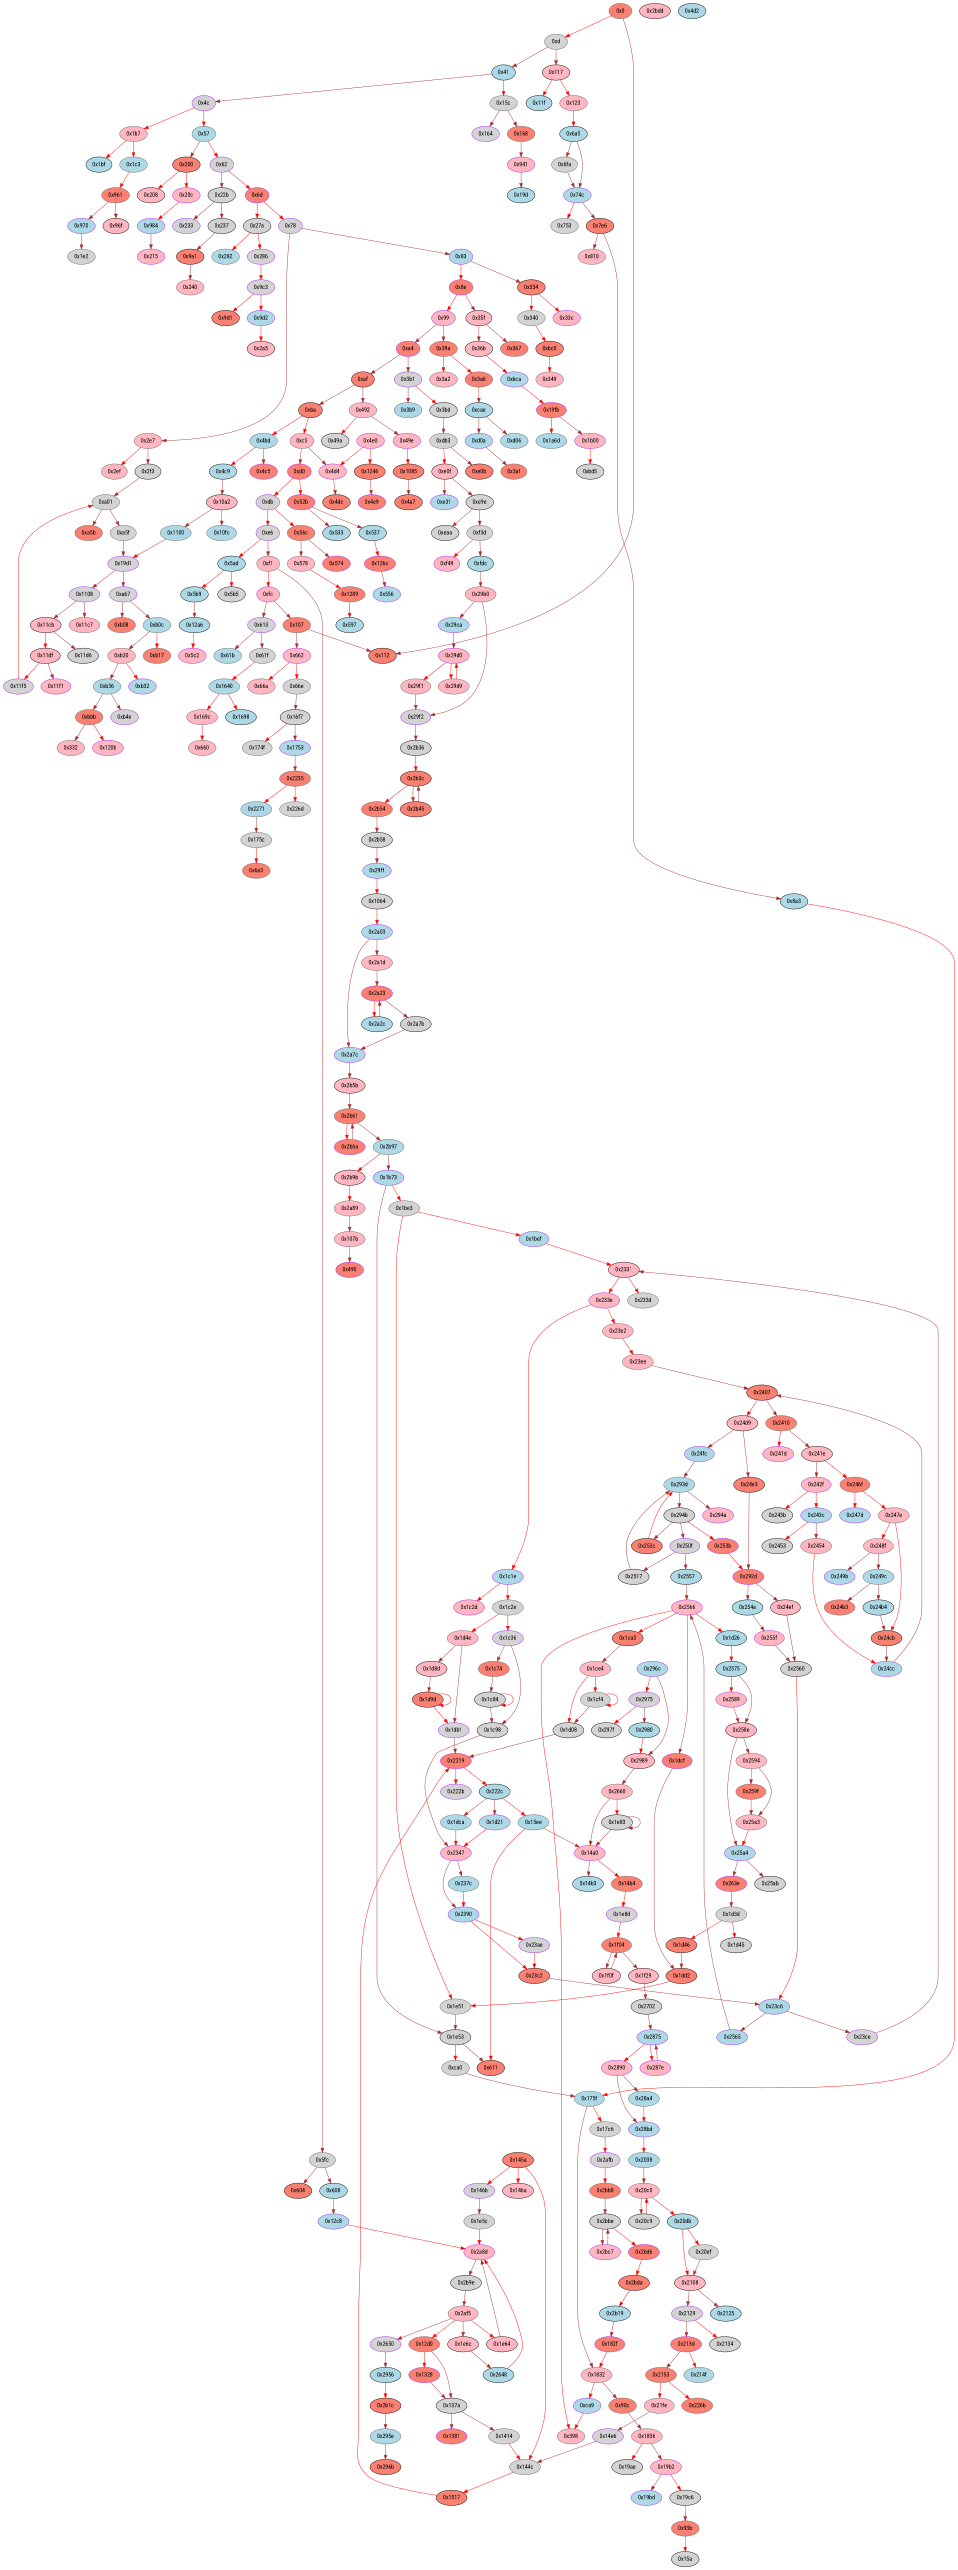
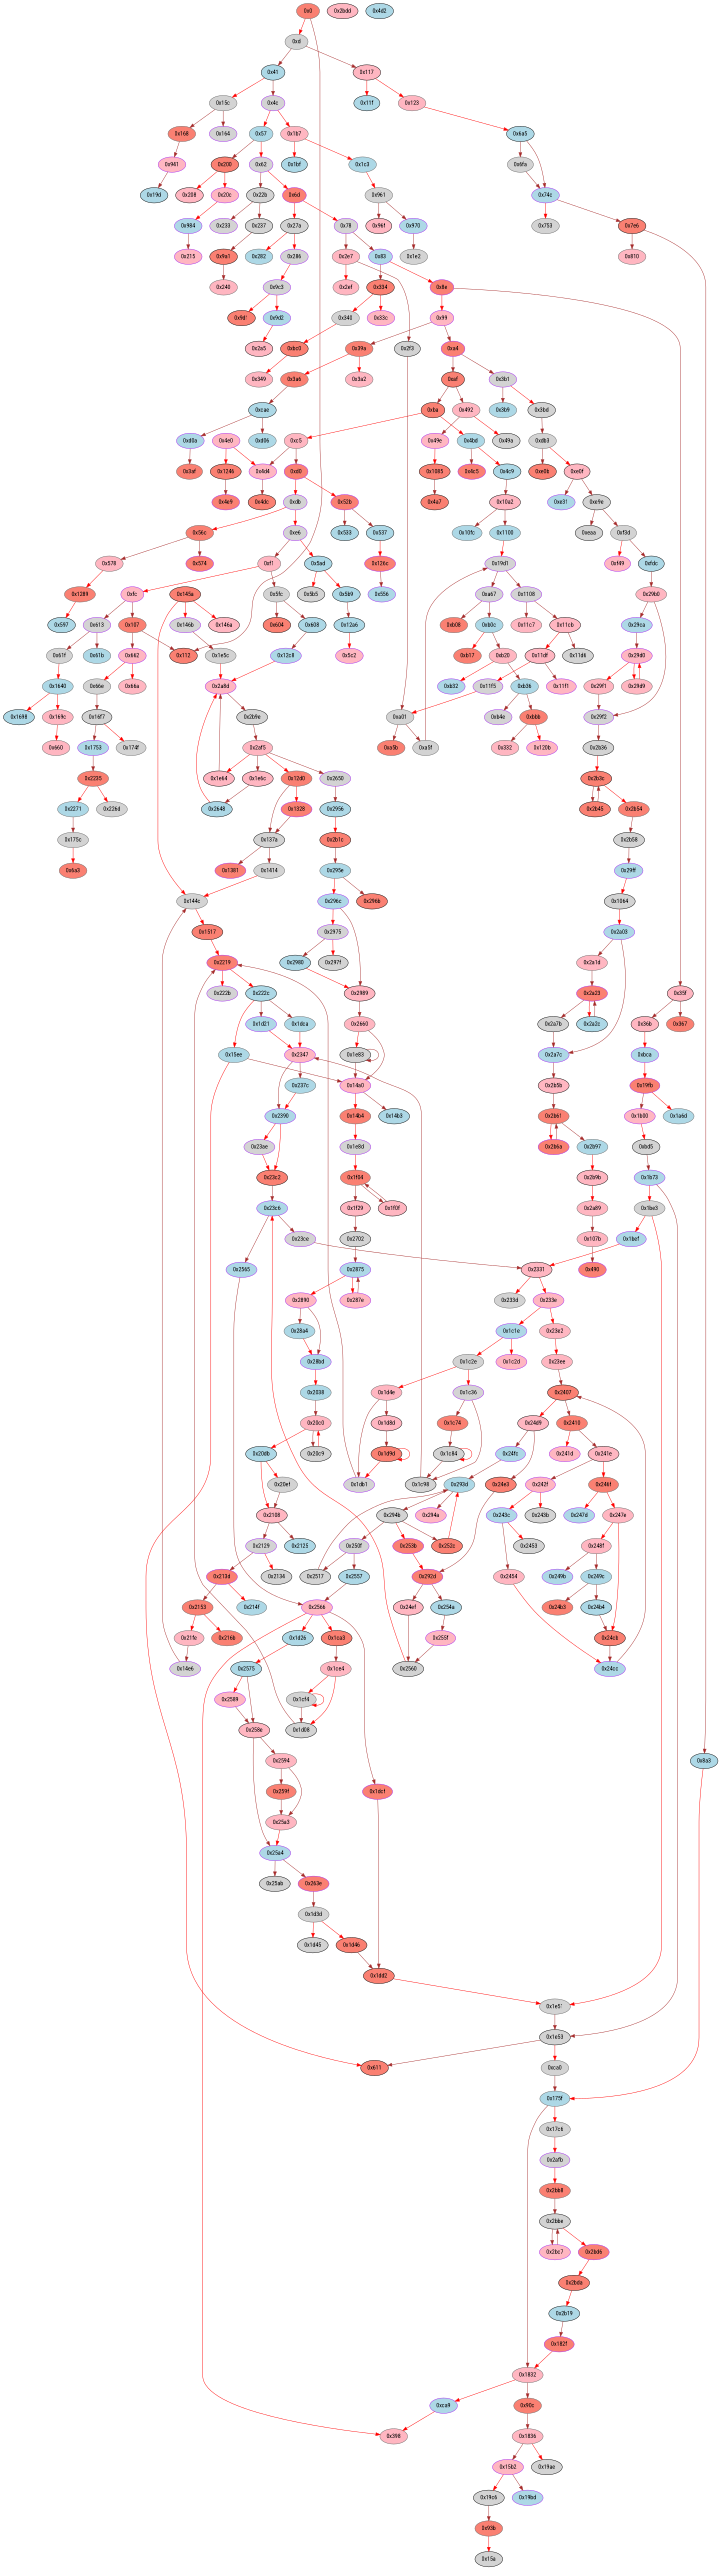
(116, 195) -> (379, 195)
none -> (334, 884)
(388, 1160) -> (648, 1160)
(697, 2406) -> (227, 1638)
(666, 2467) -> (508, 2467)
